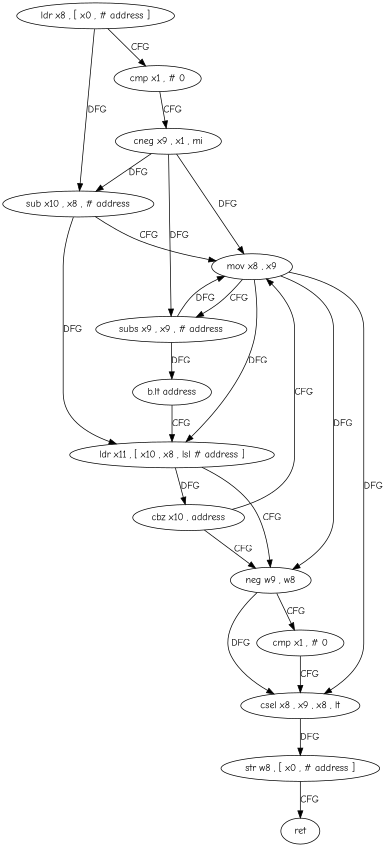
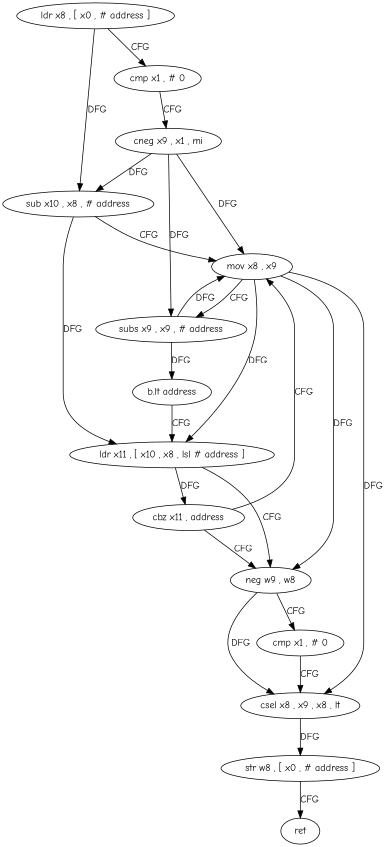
(189, 518) -> (189, 518)
